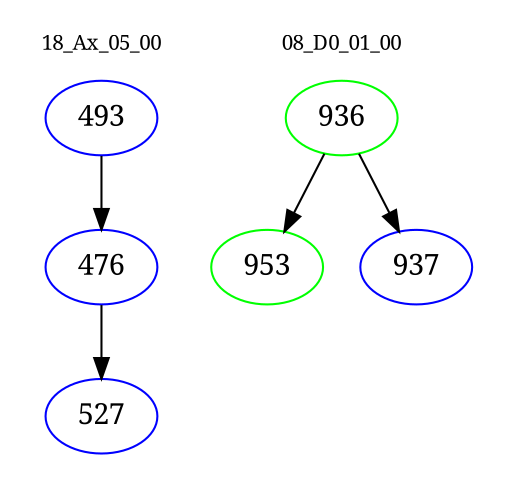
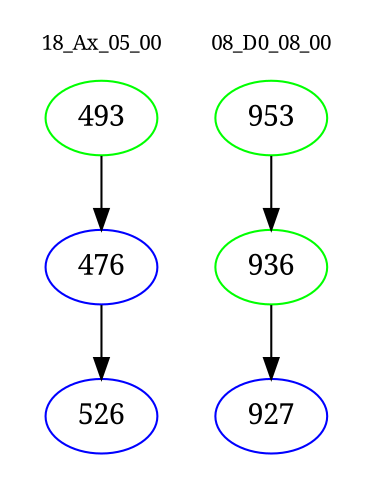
(342, 45) -> (271, 45)
(101, 118) -> (101, 118)
(309, 183) -> (271, 182)
(416, 267) -> (271, 416)
(101, 416) -> (101, 416)
